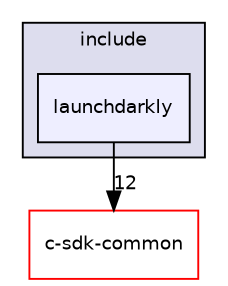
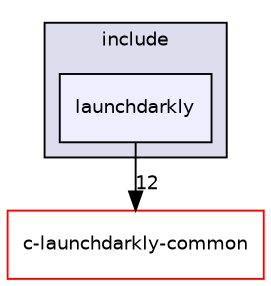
(114, 245) -> (136, 245)
